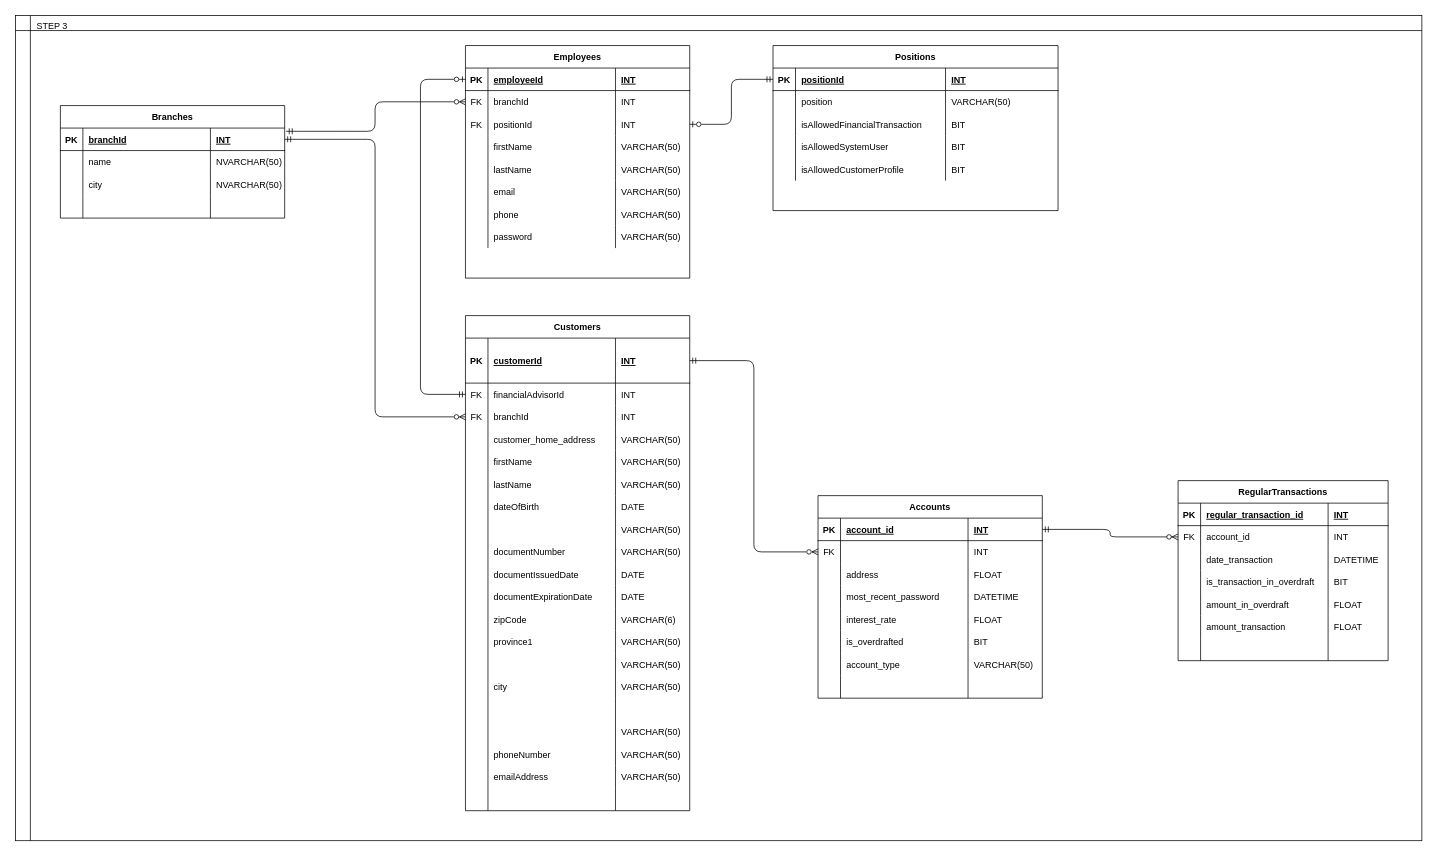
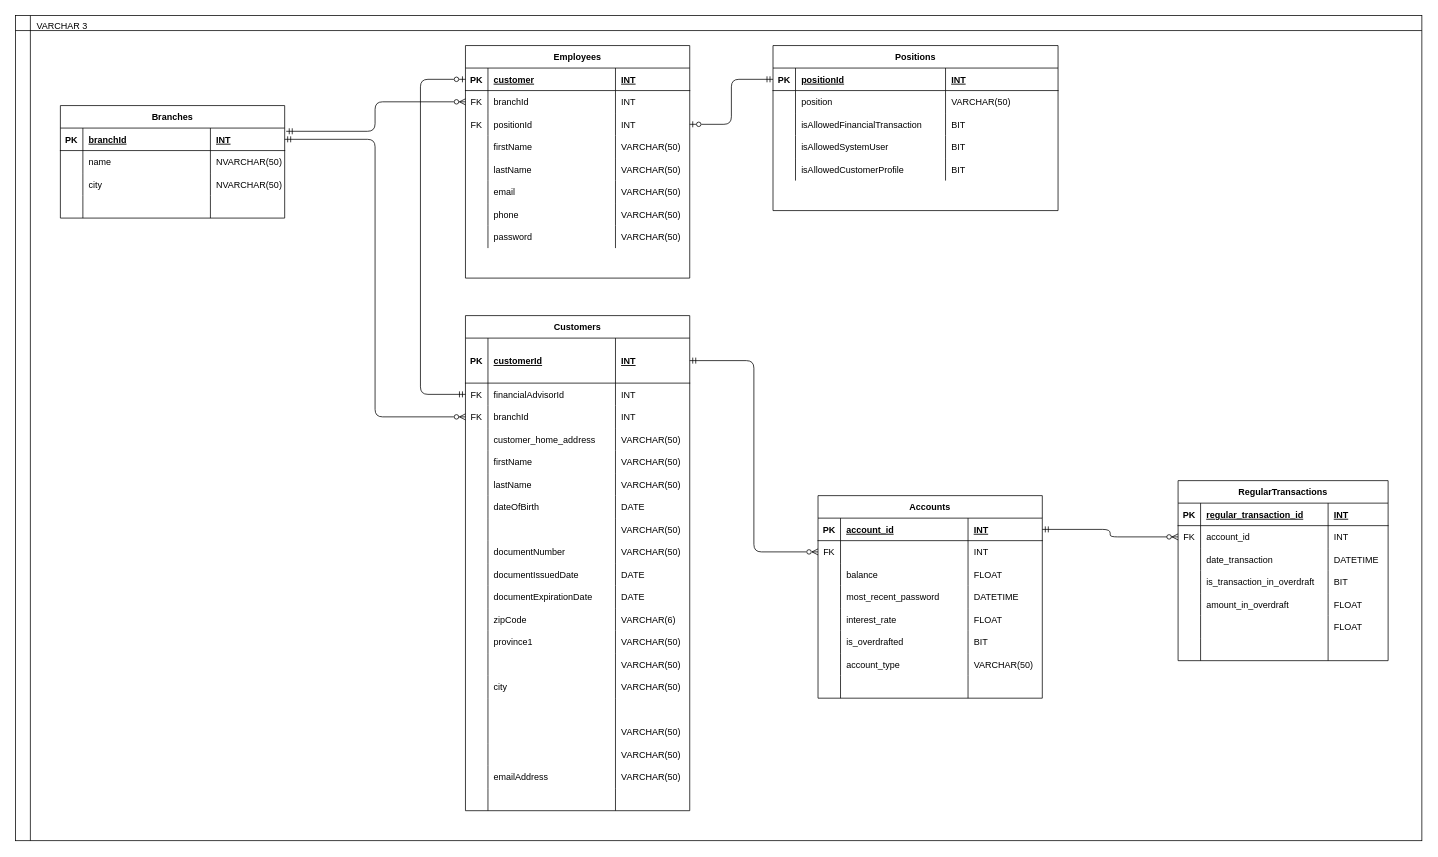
(31, 26) -> (38, 26)
(518, 80) -> (514, 80)
(864, 575) -> (862, 575)
(1264, 627) -> none
(552, 754) -> none
